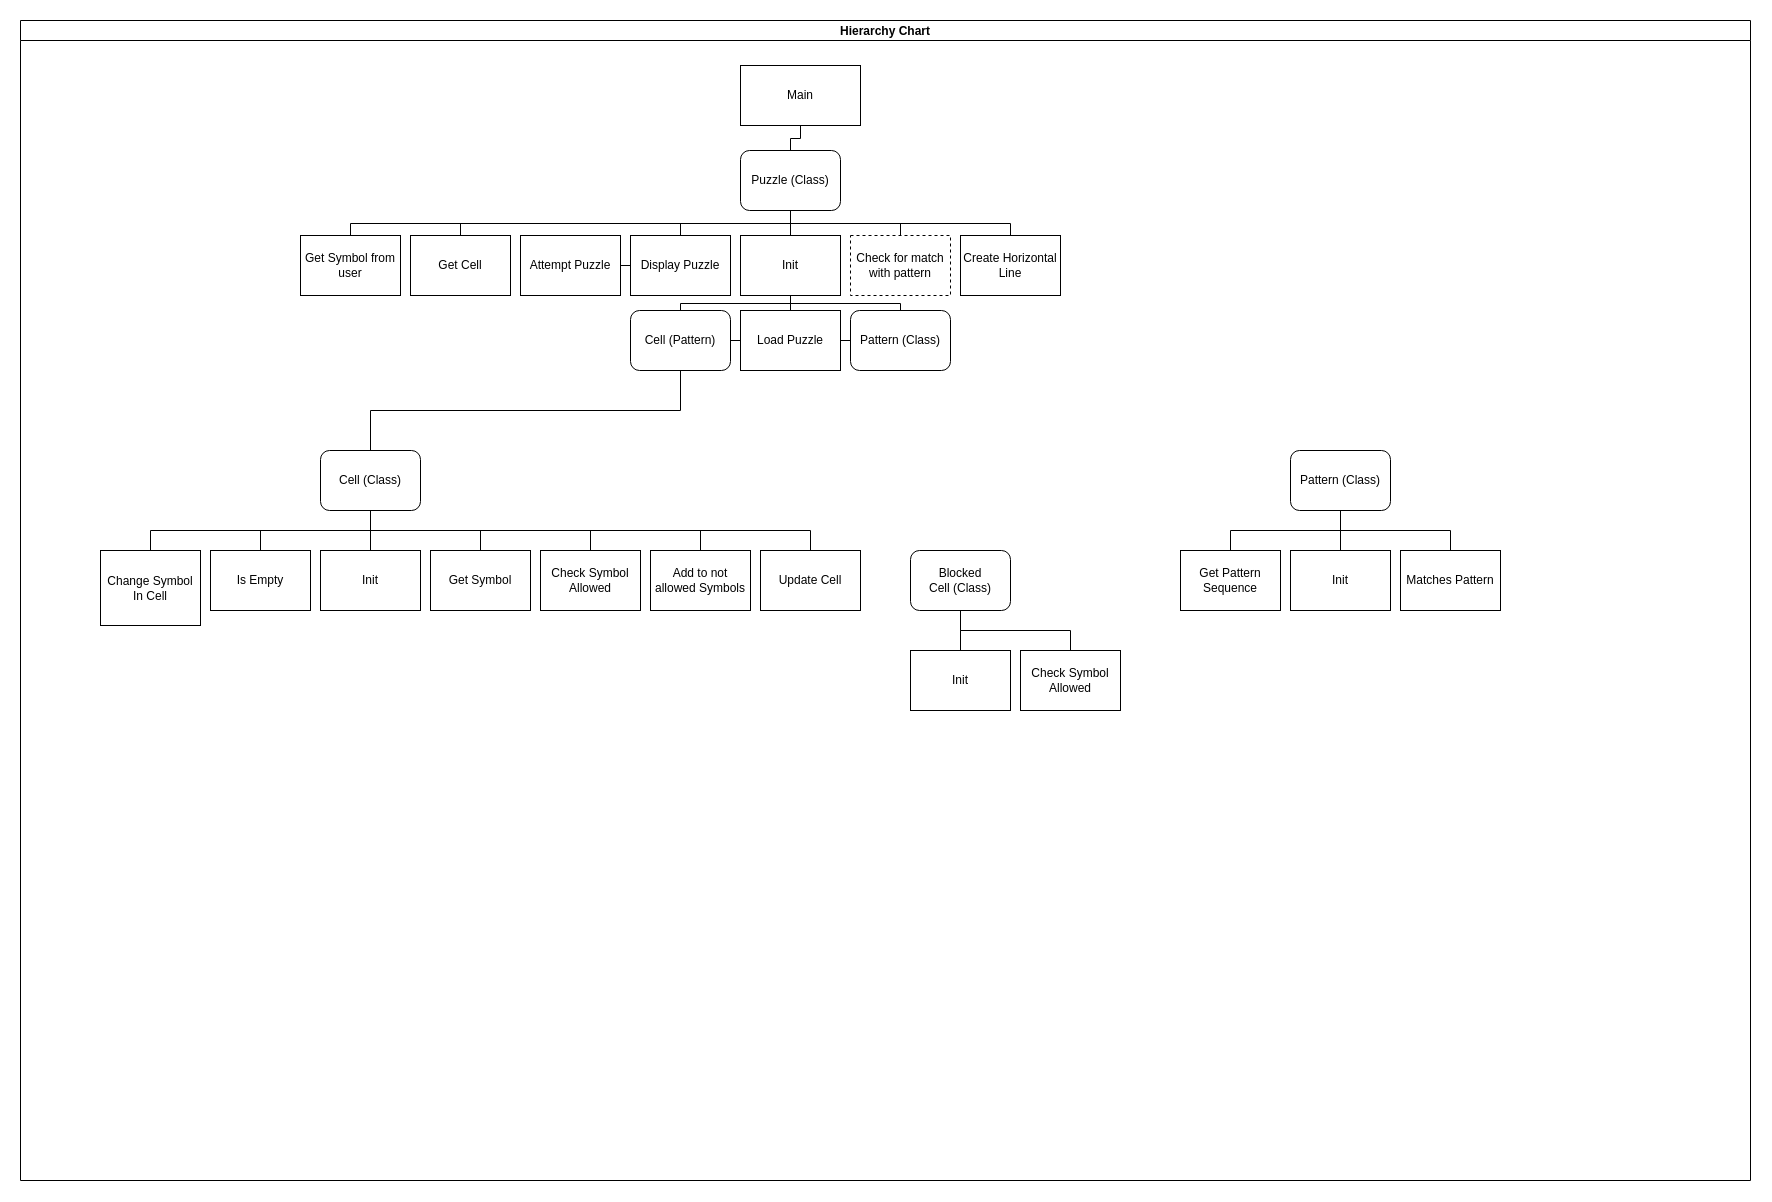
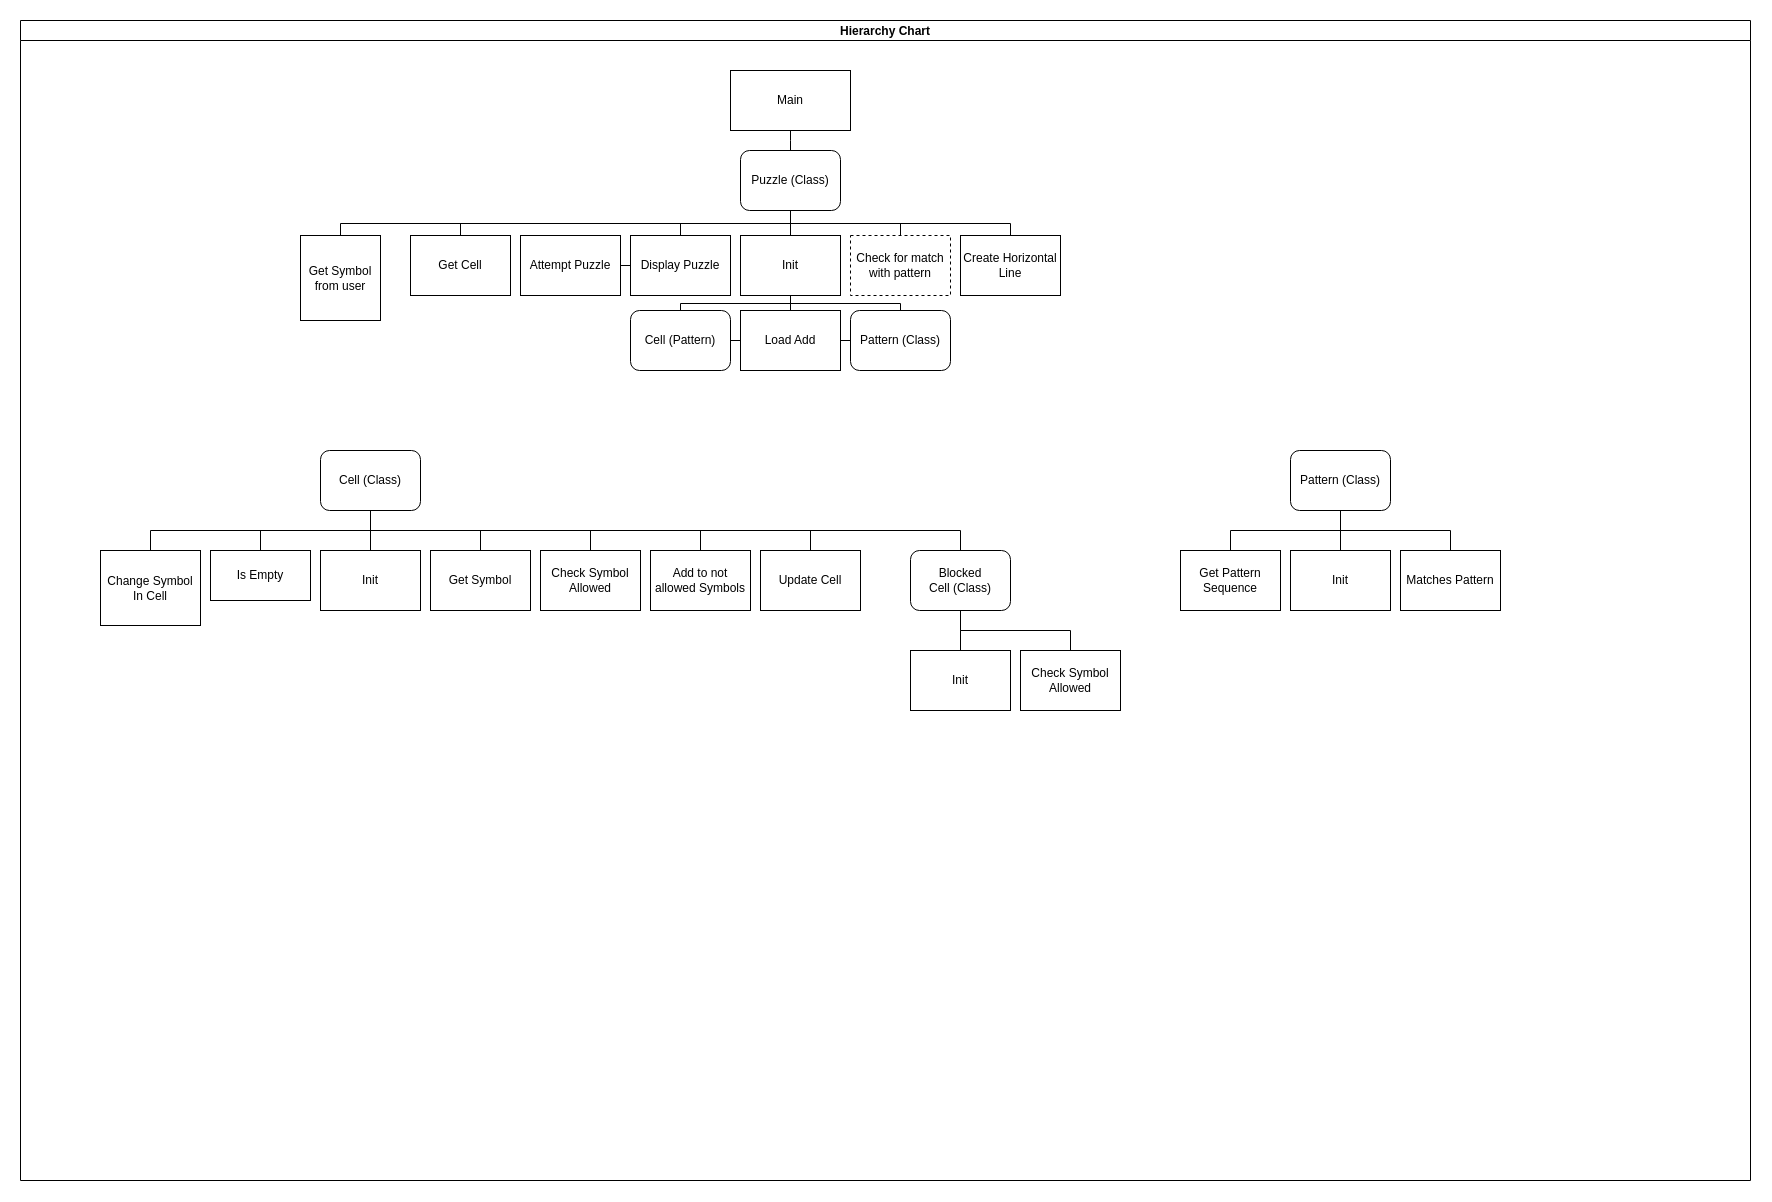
(801, 96) -> (791, 101)
(351, 266) -> (341, 278)
(791, 341) -> (791, 341)
(526, 411) -> (896, 531)
(261, 581) -> (261, 576)
